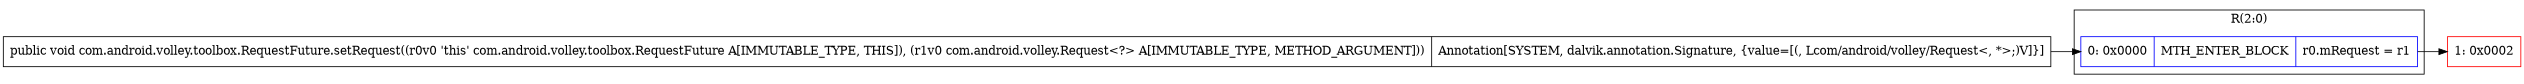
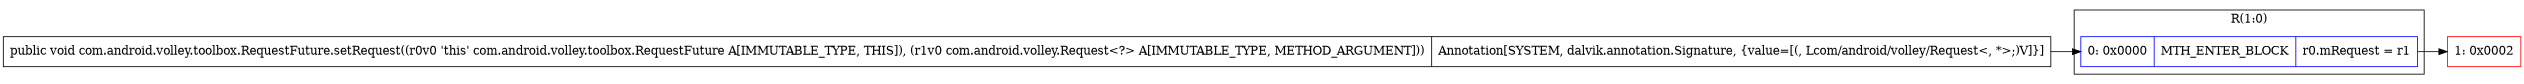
(2249, 20) -> (2249, 20)
